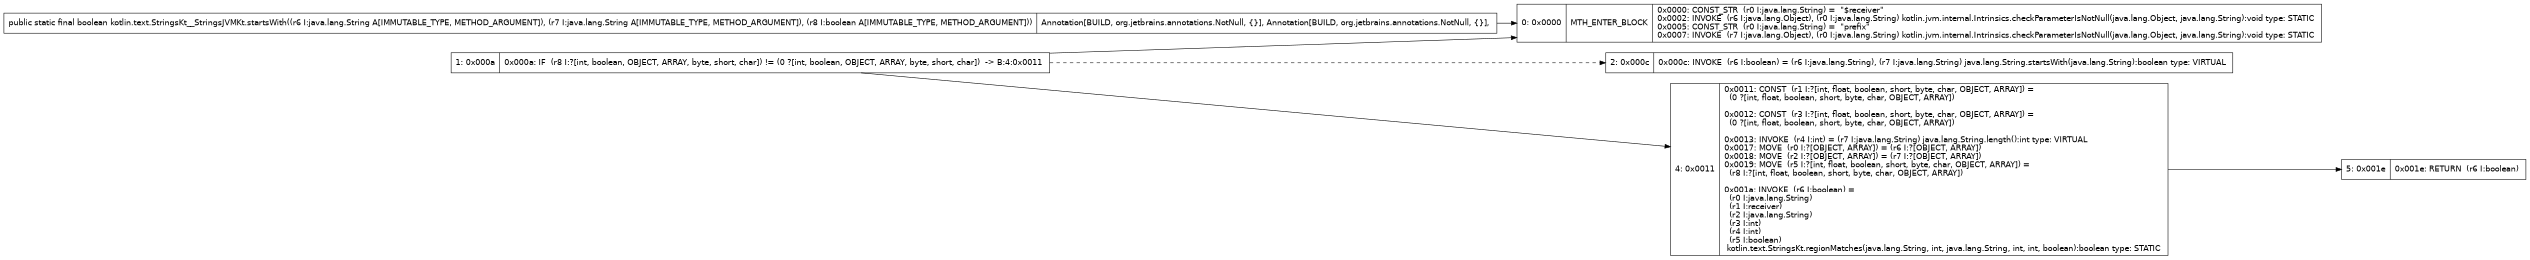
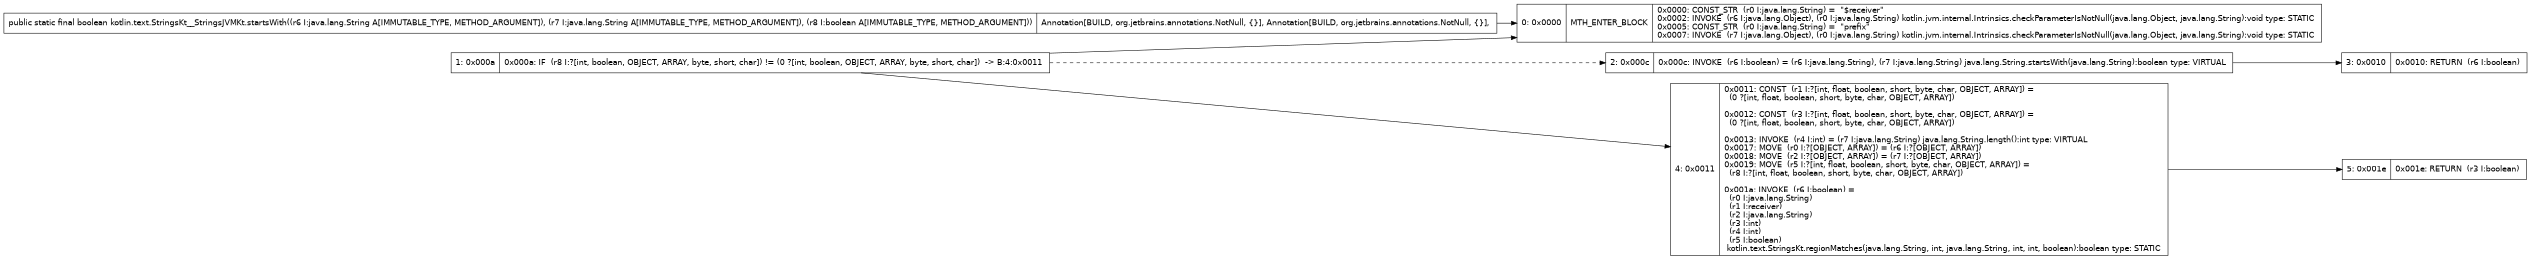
none -> (2434, 63)
(2458, 169) -> (2459, 169)
